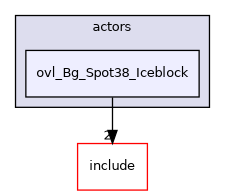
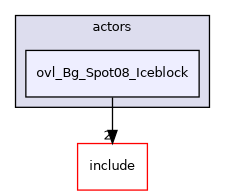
(112, 74) -> (112, 74)
